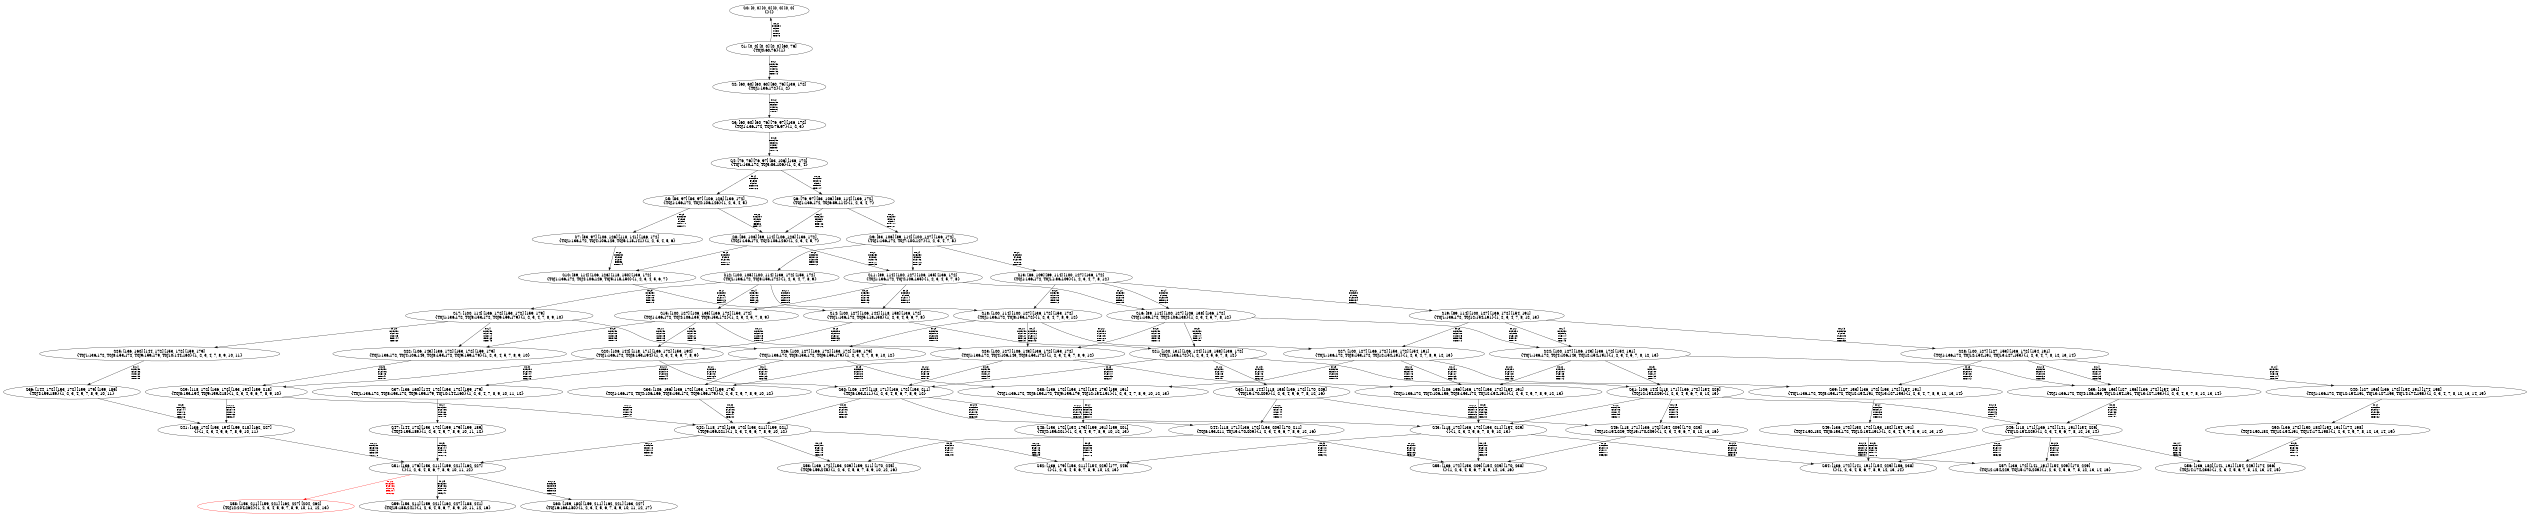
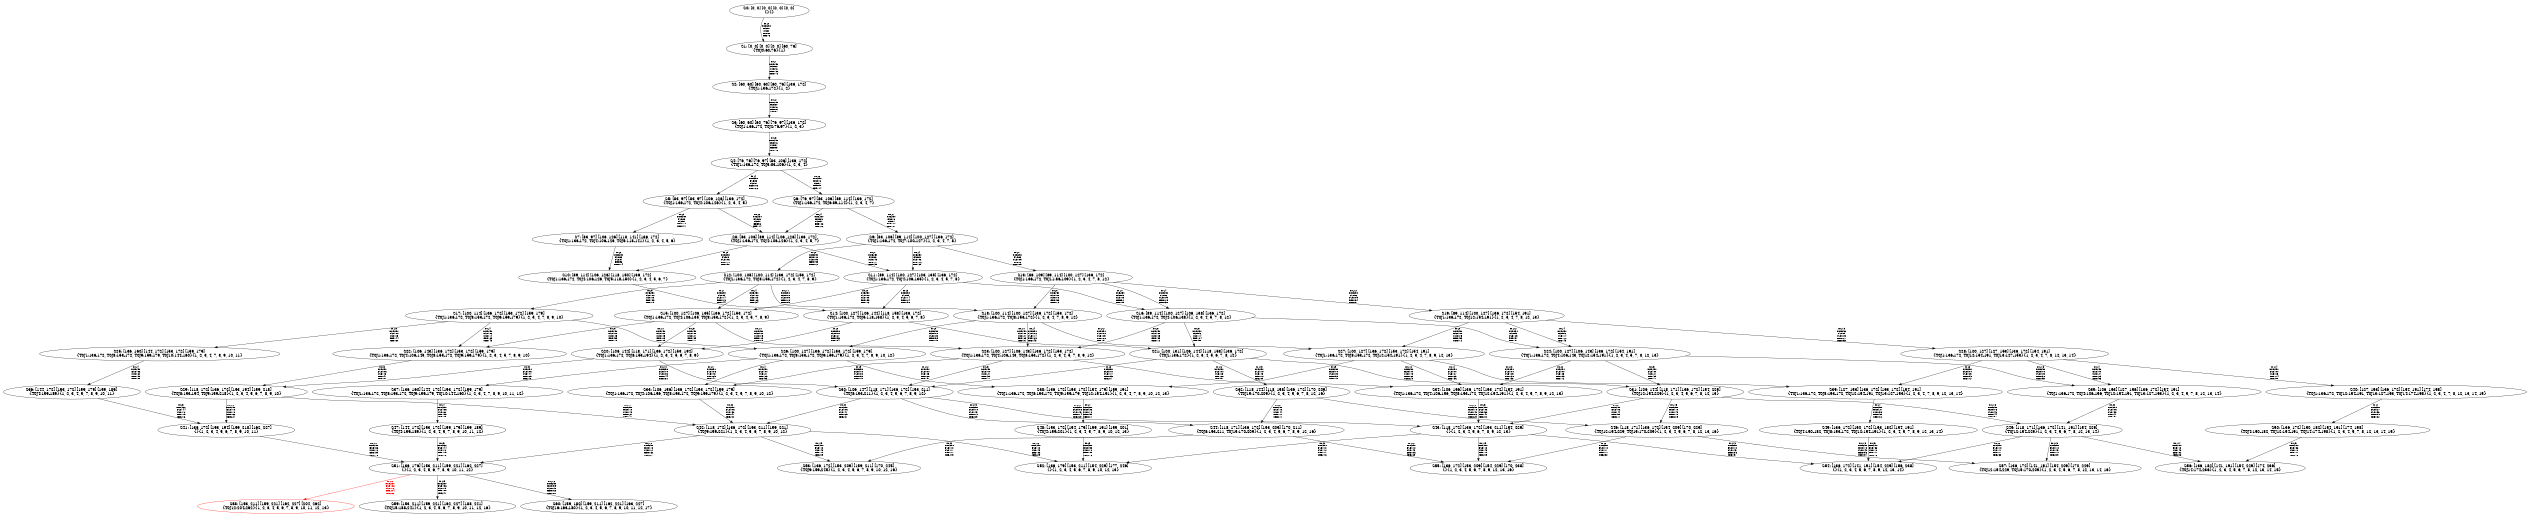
(772, 31) -> (761, 28)
